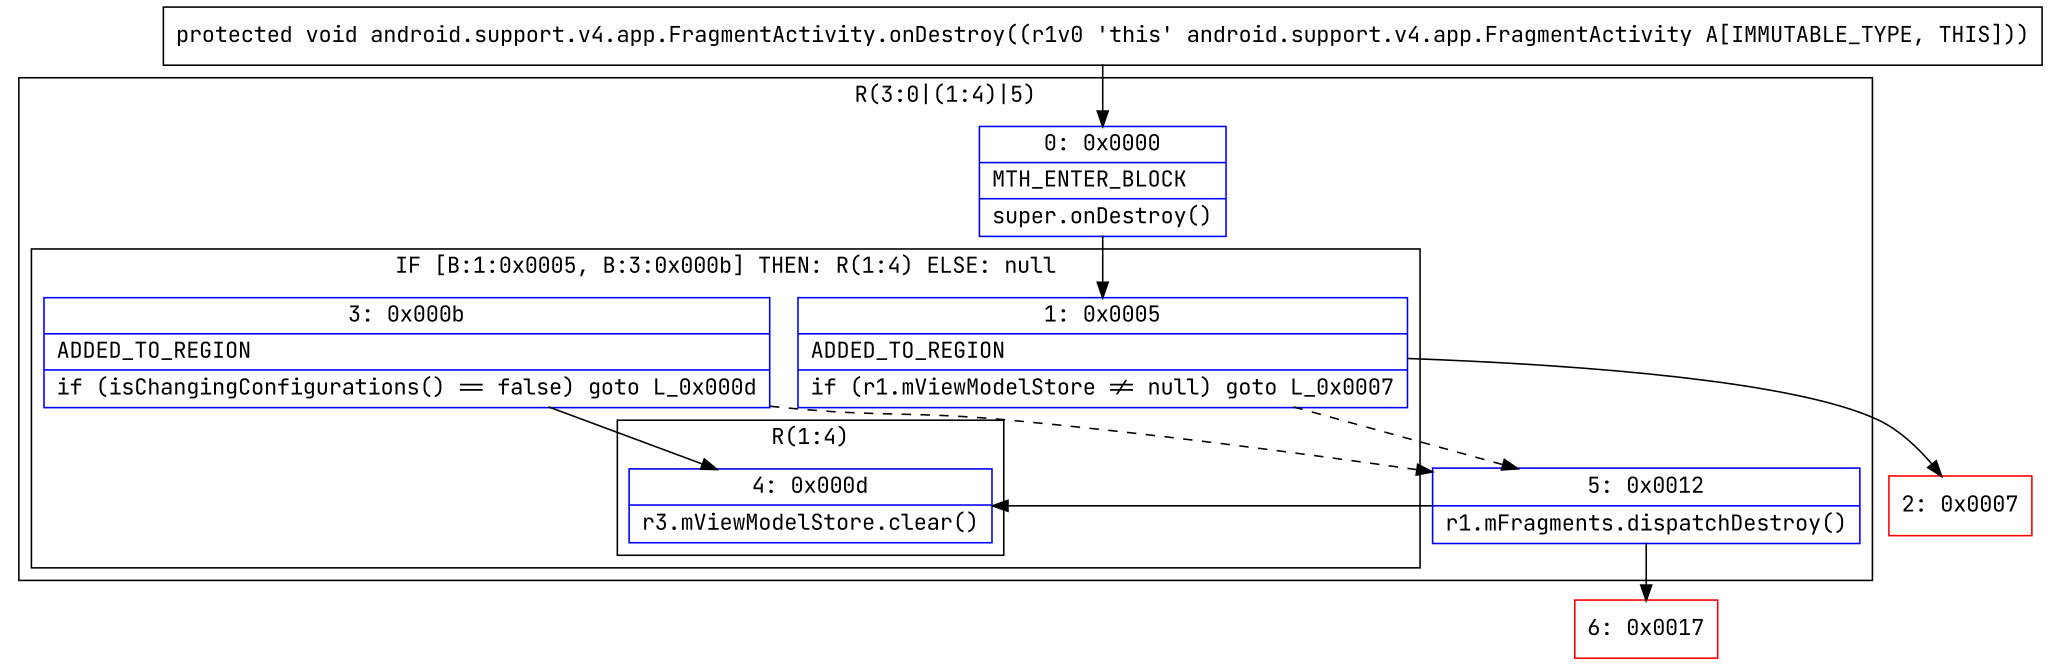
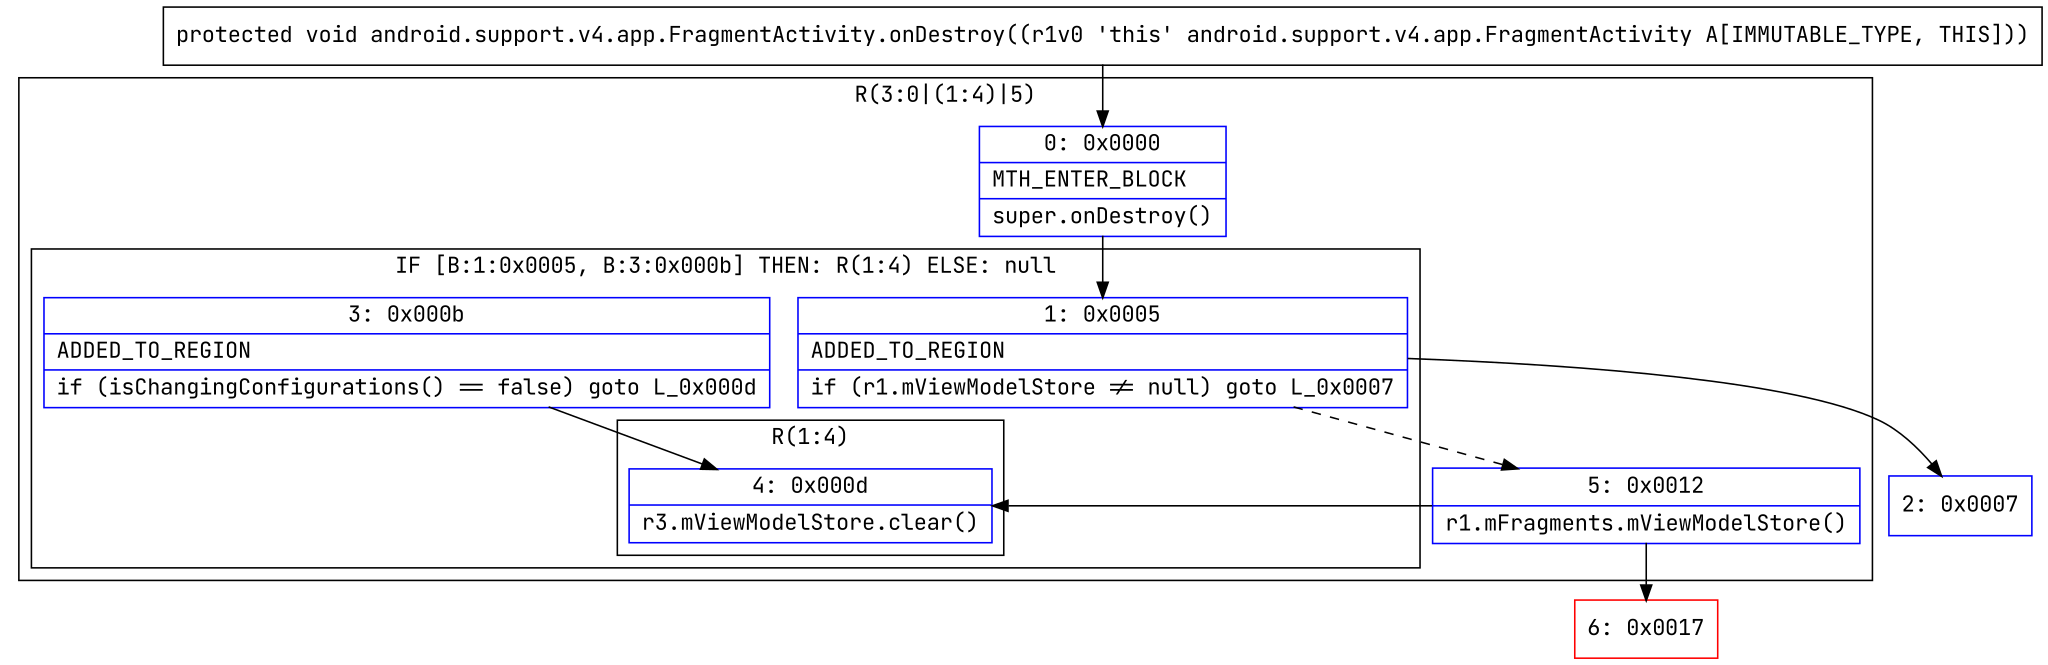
(1094, 429) -> none
(1960, 506) -> (1960, 506)
(1646, 524) -> (1646, 524)
